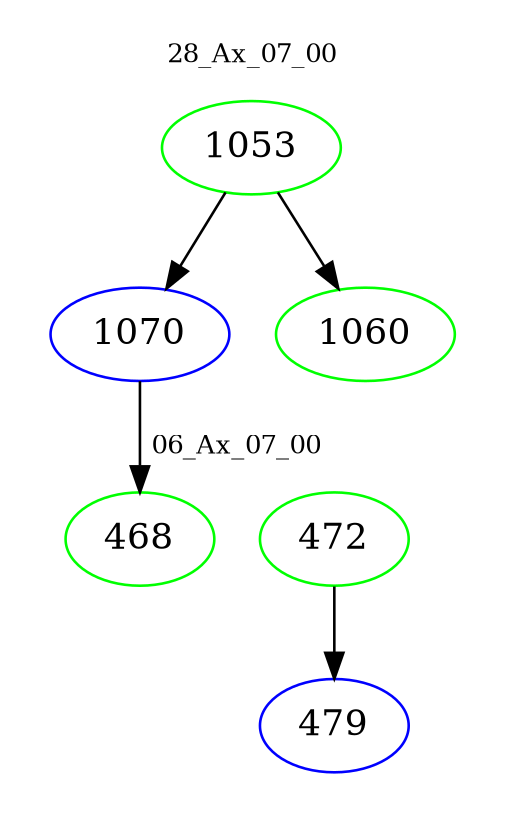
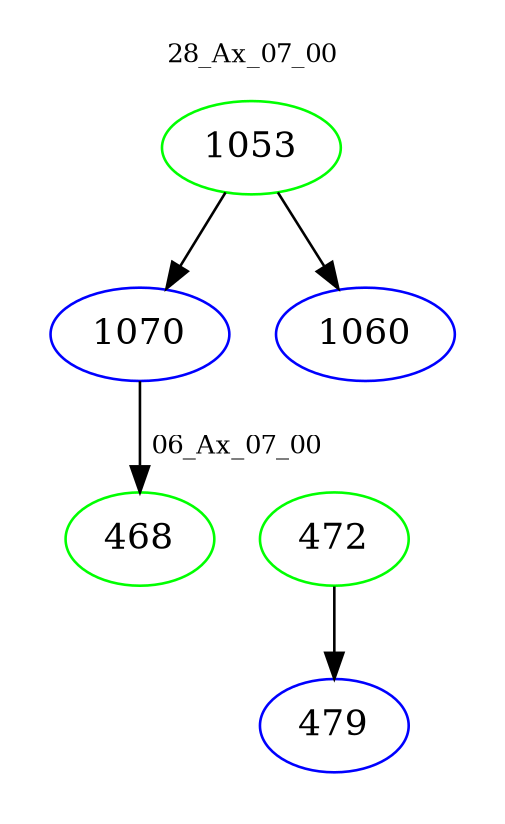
(365, 334) -> (365, 334)
